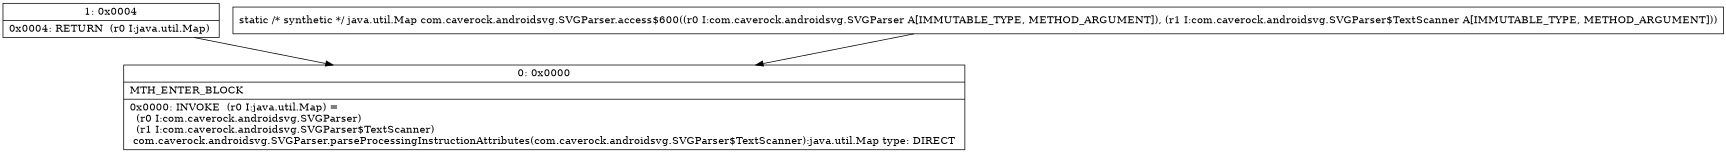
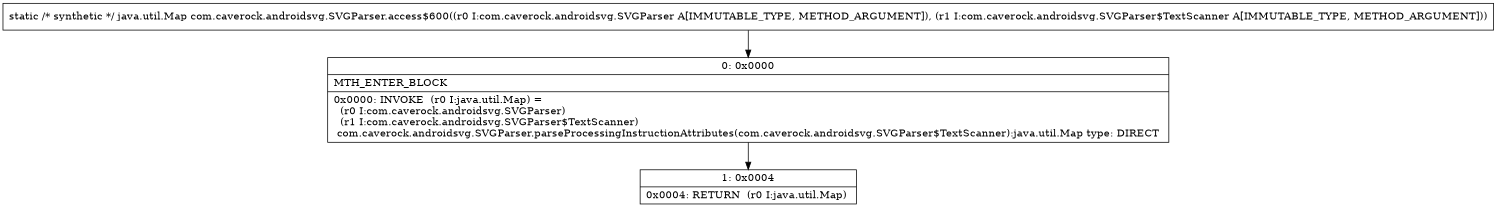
(260, 51) -> (748, 152)
